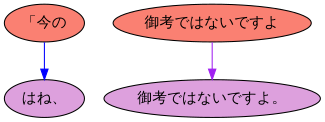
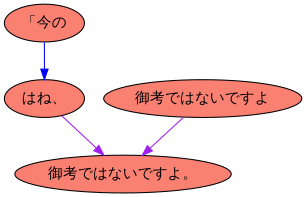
(44, 99) -> (44, 99)
(212, 99) -> (123, 174)
none -> (79, 132)
